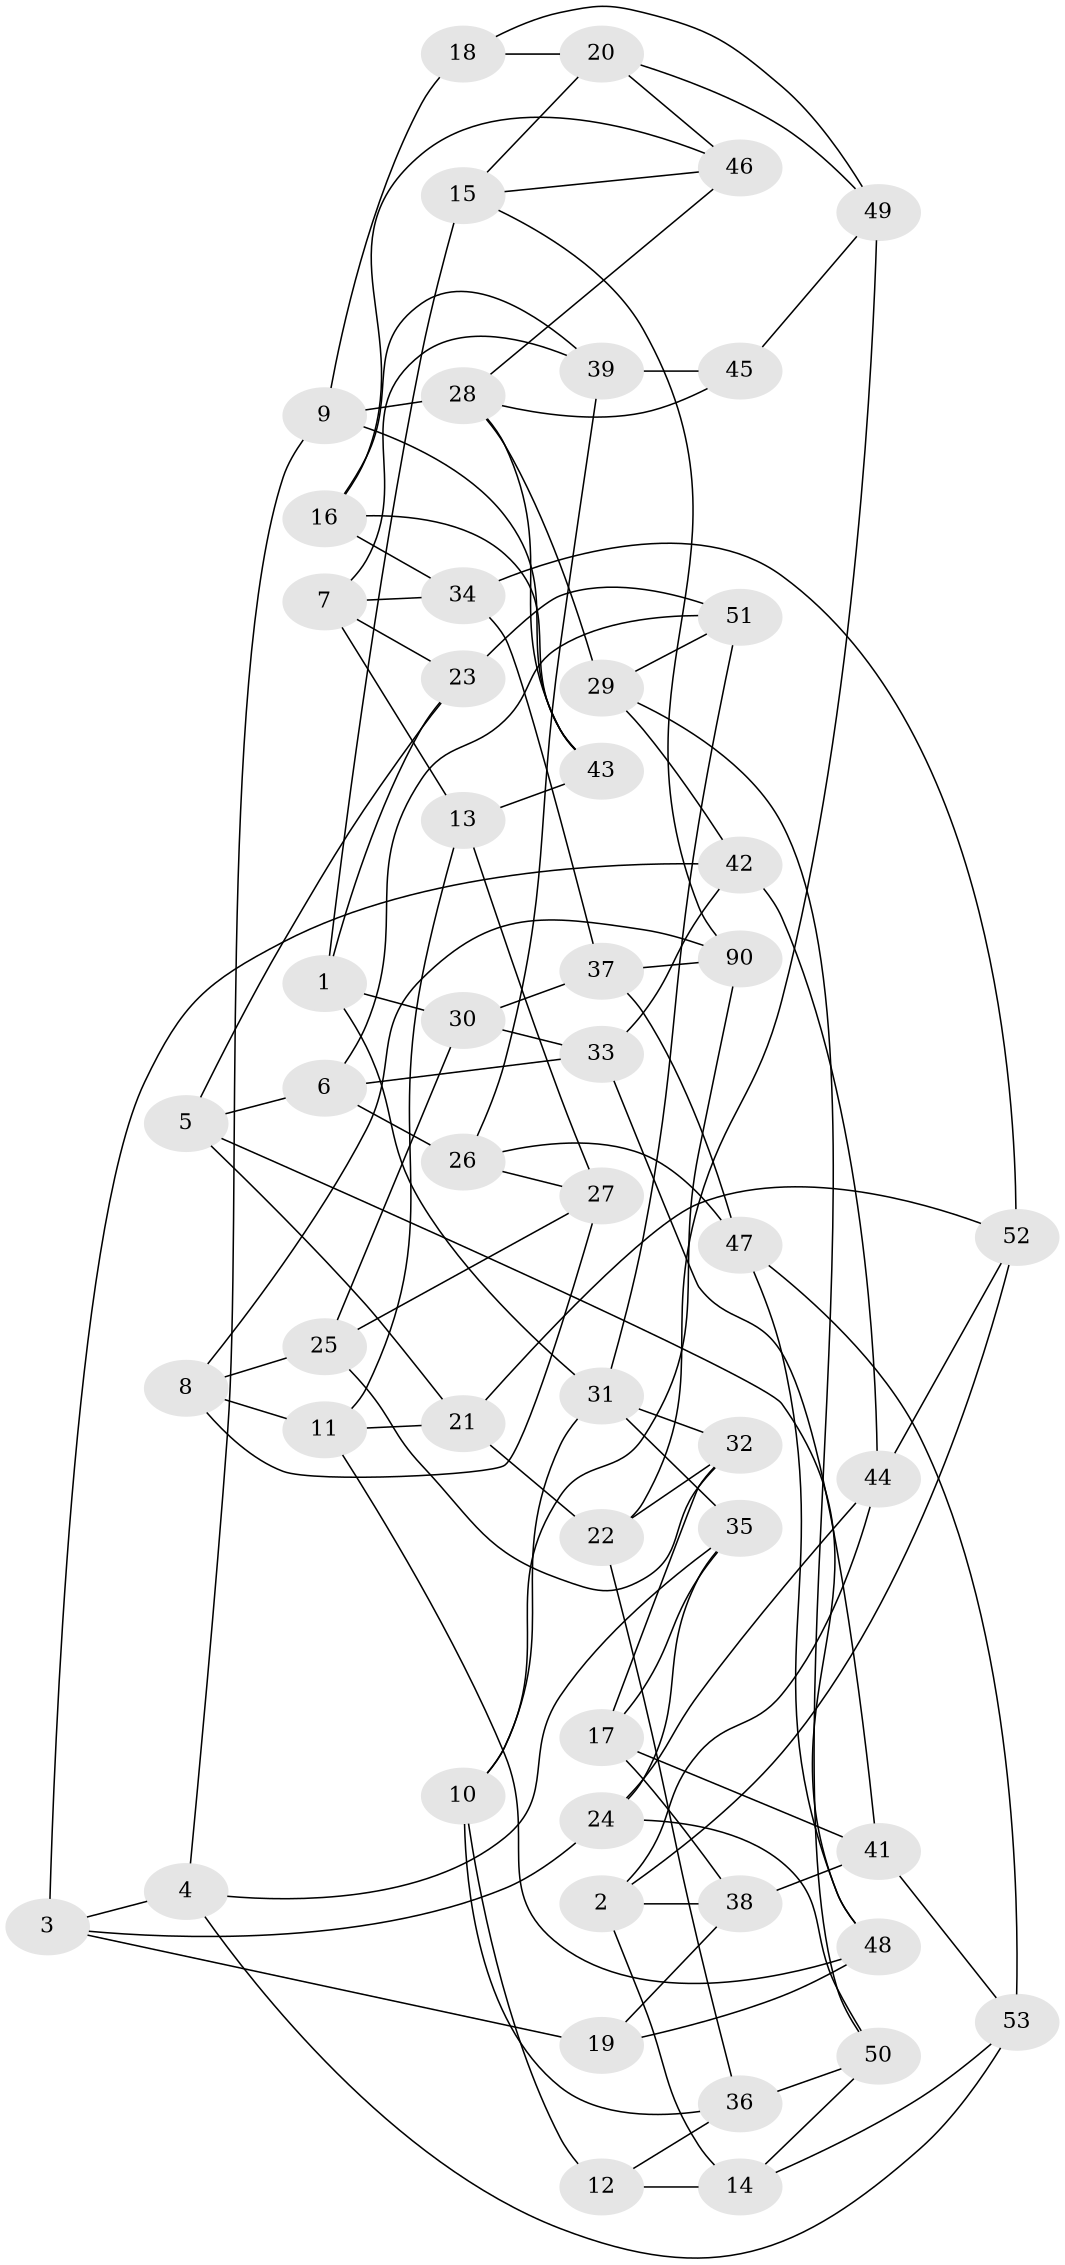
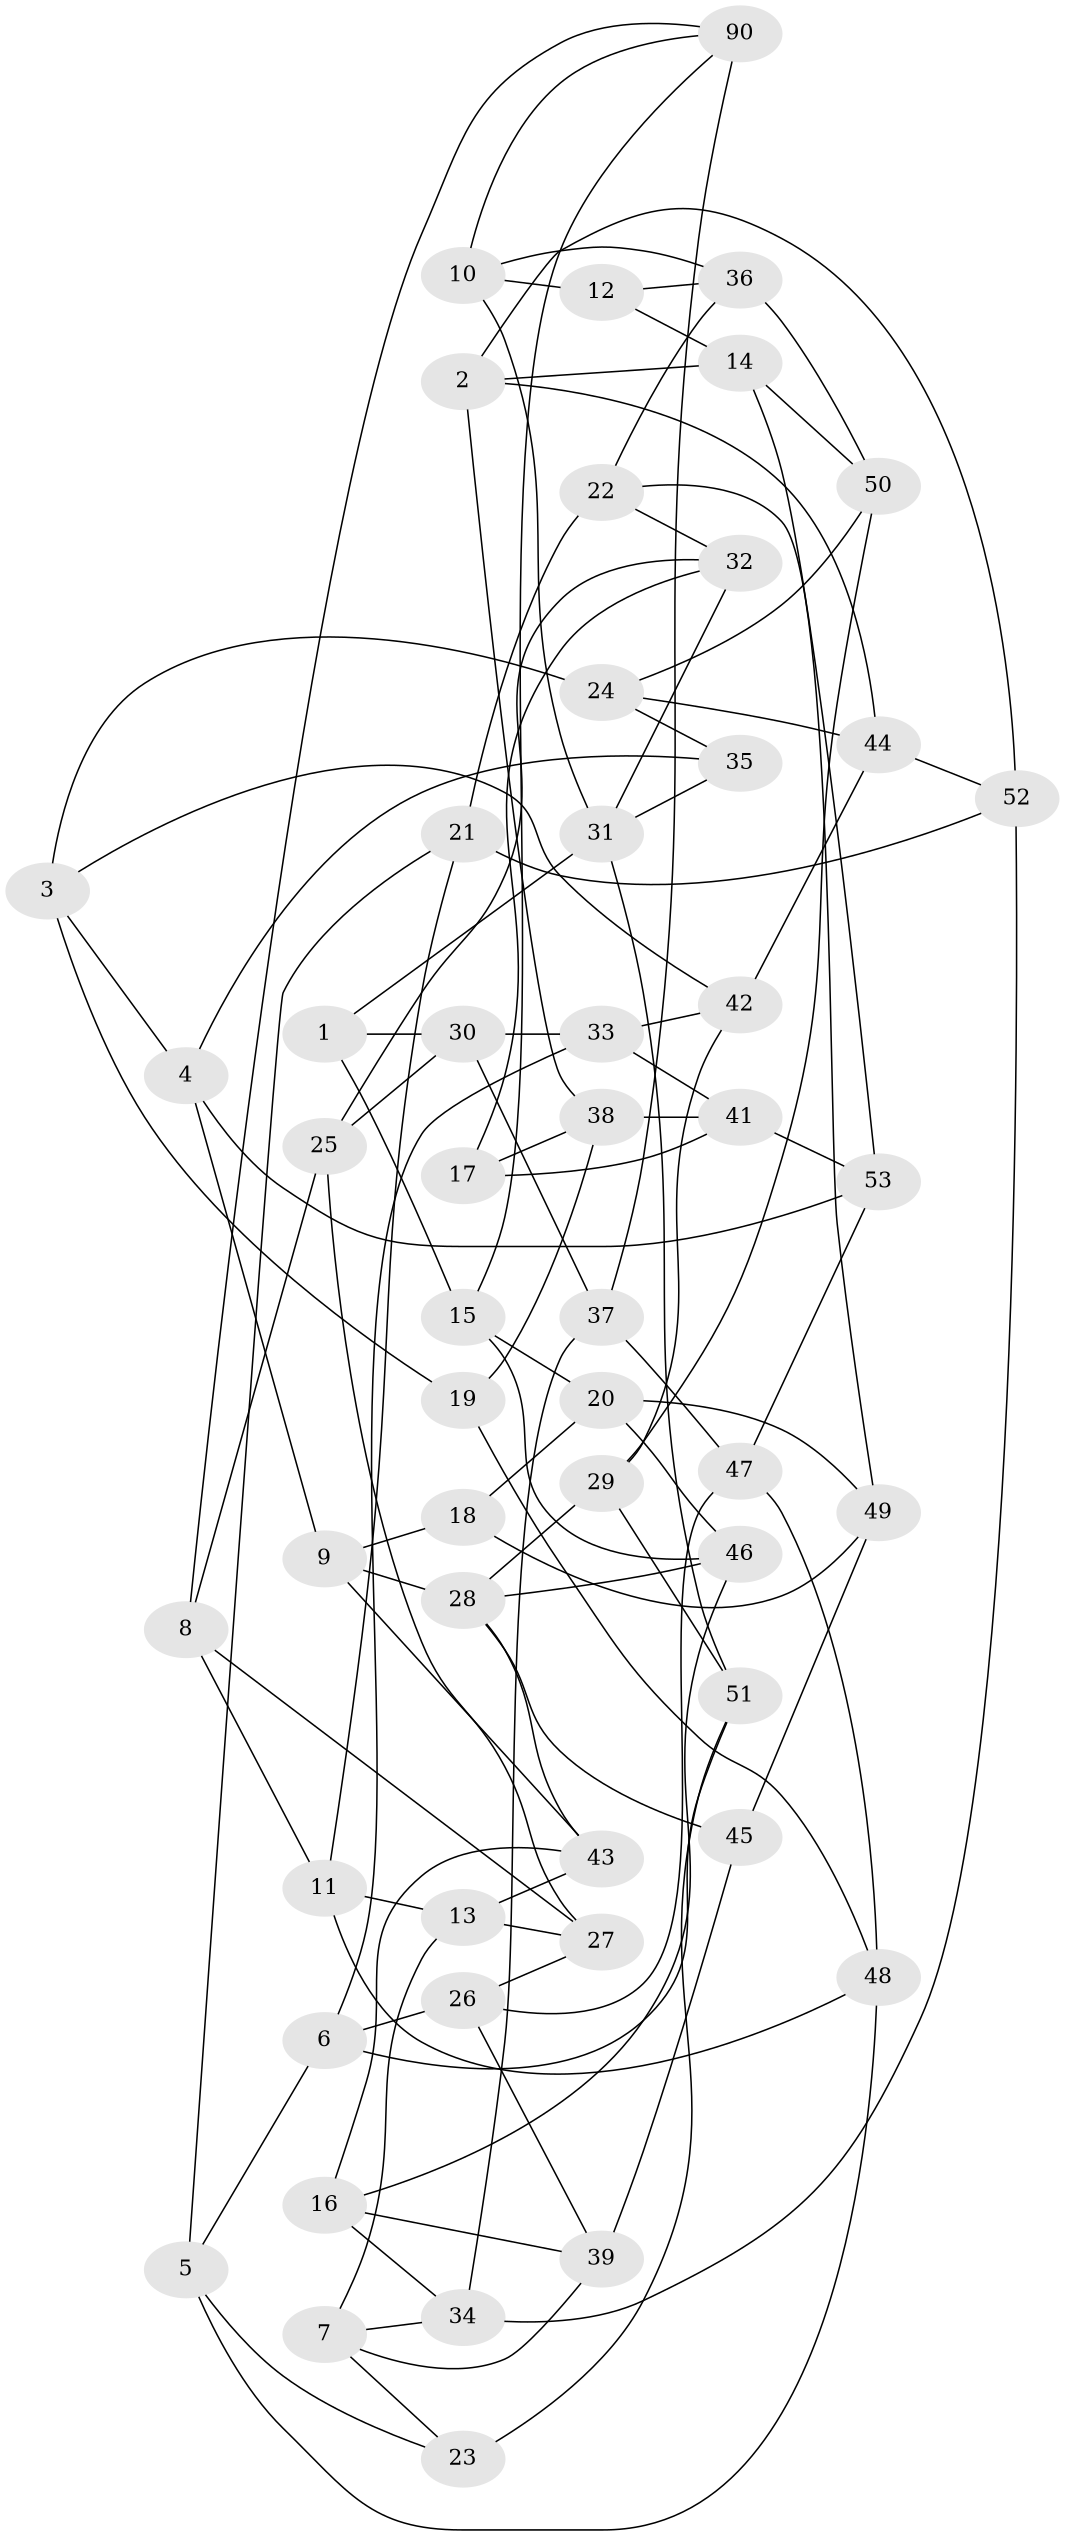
(376, 825) -> none
(667, 1642) -> none
